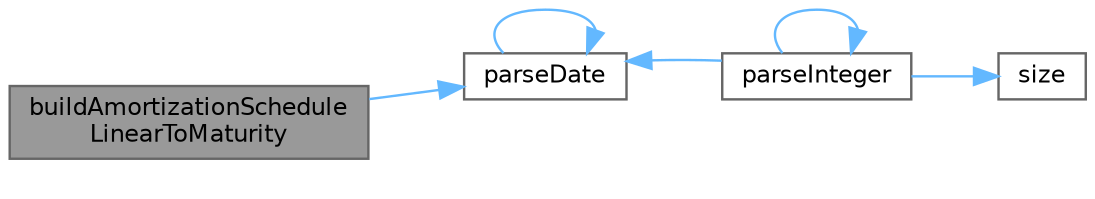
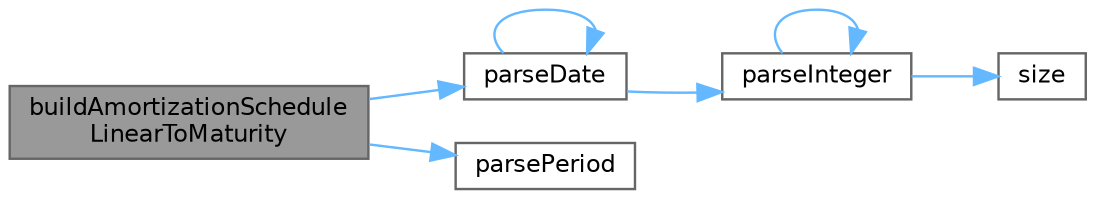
(687, 60) -> (662, 93)
none -> (545, 166)
